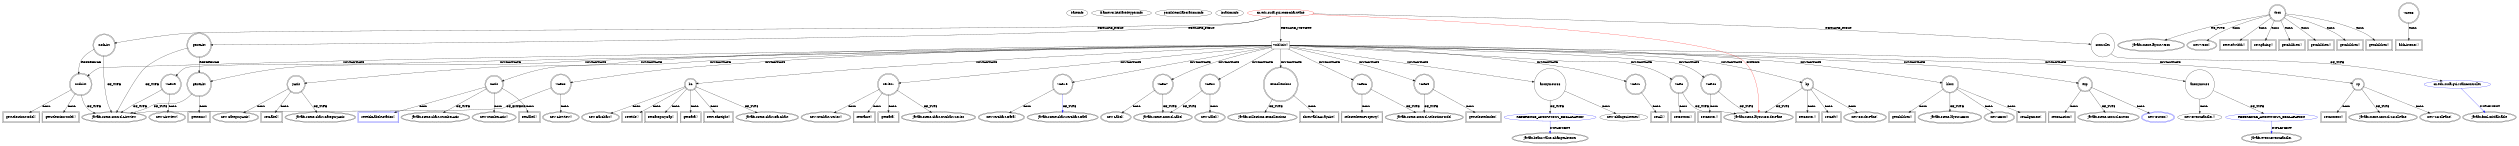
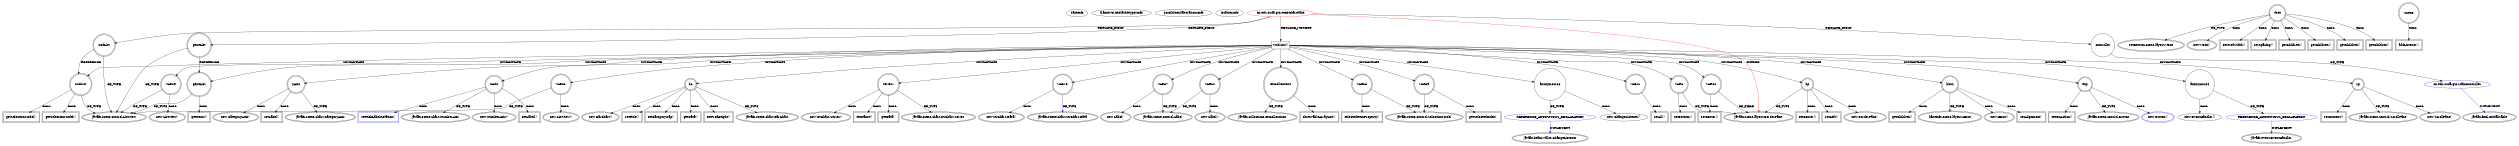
(2151, 45) -> (2151, 45)
(516, 106) -> (516, 106)
(1747, 106) -> (1747, 106)
(1950, 117) -> (1950, 117)
